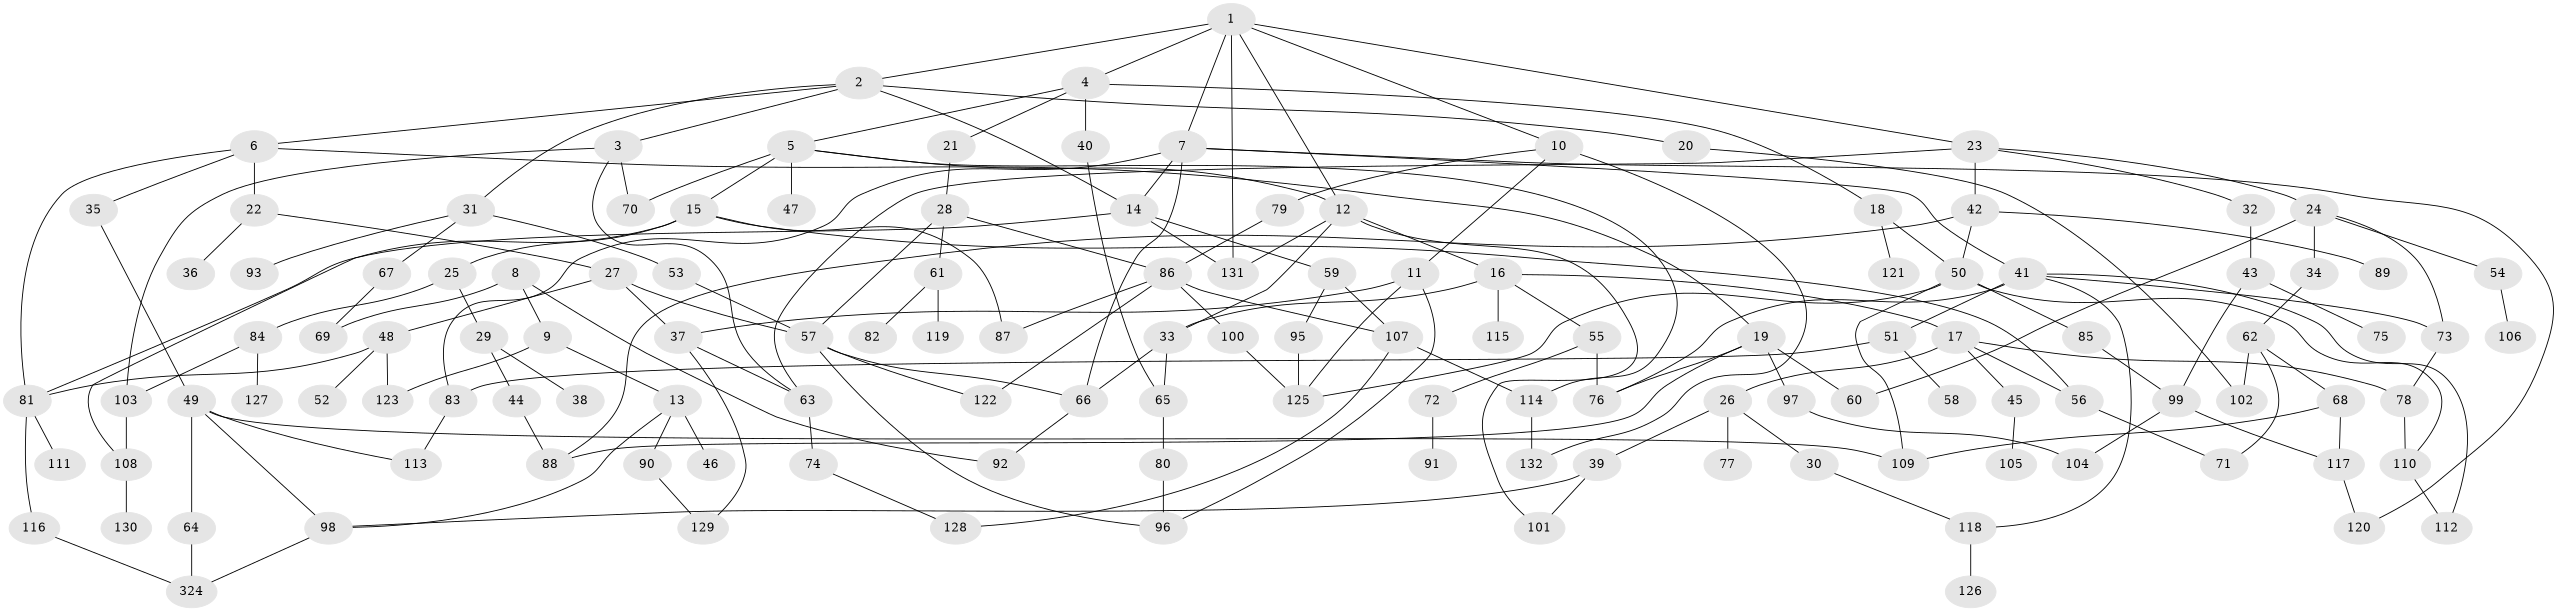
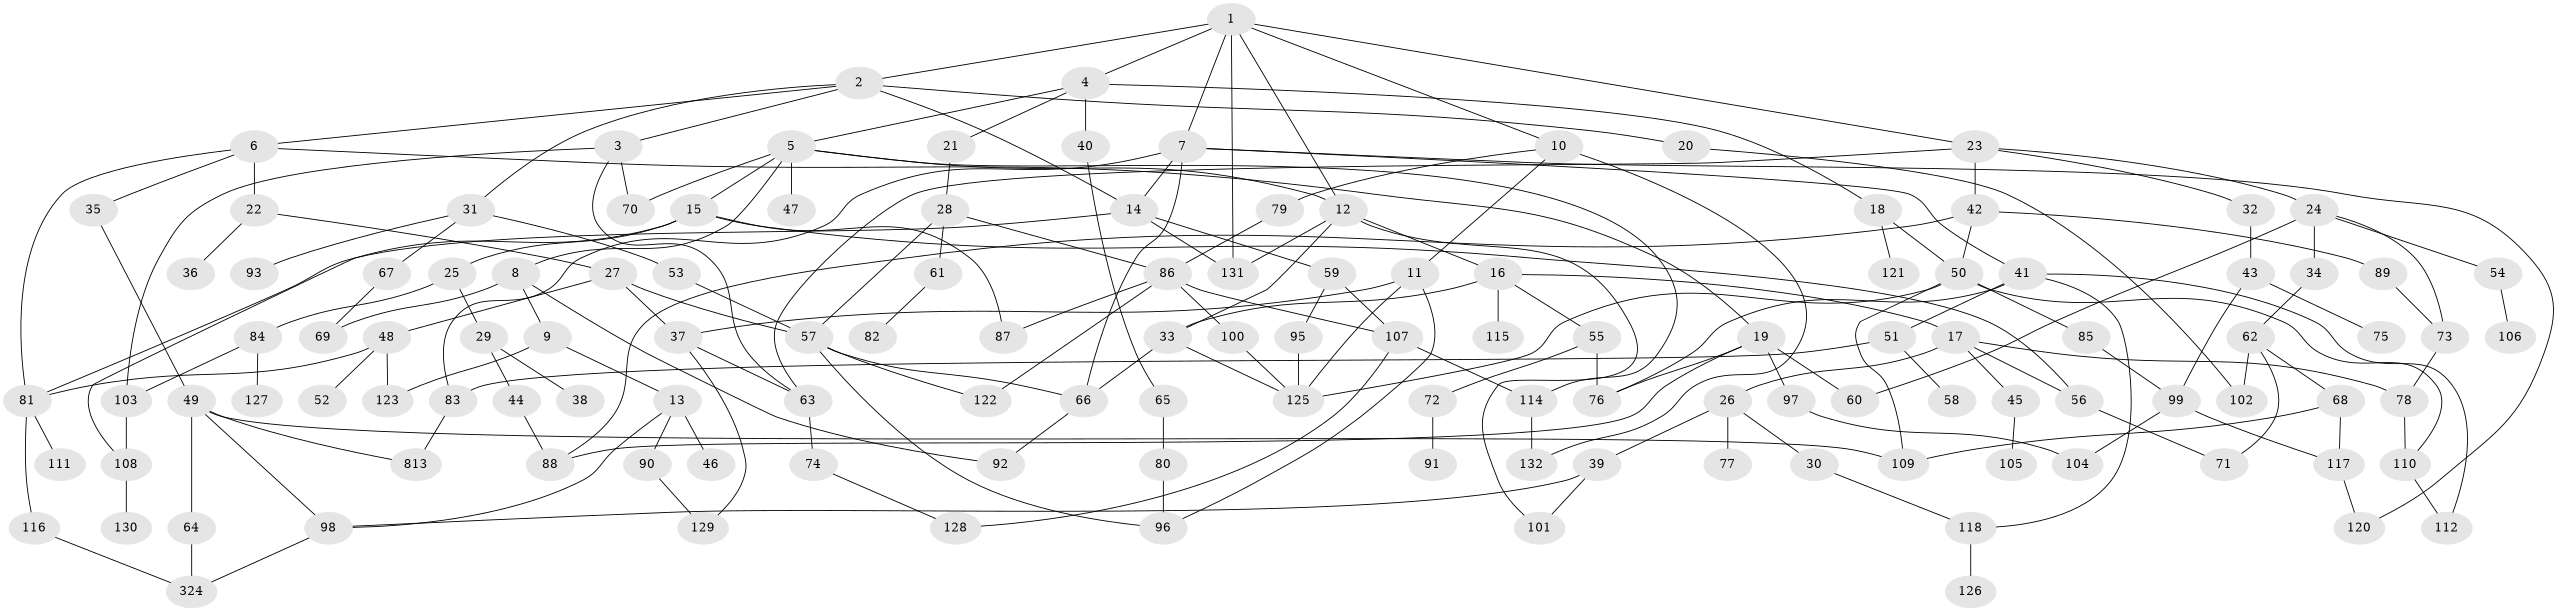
none -> (727, 226)
(2276, 299) -> (2414, 306)
(938, 337) -> none
(1166, 369) -> (1233, 369)
(416, 465) -> (416, 465)
